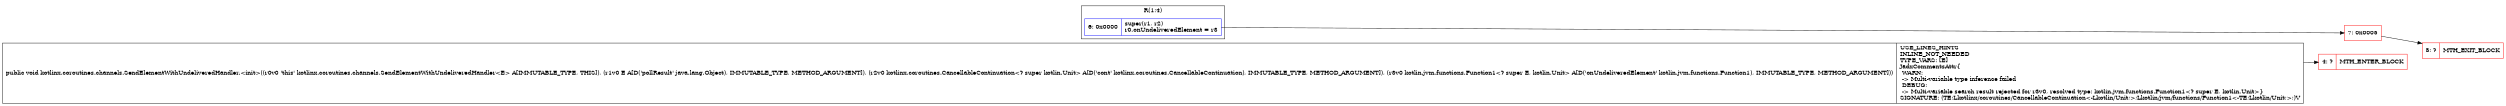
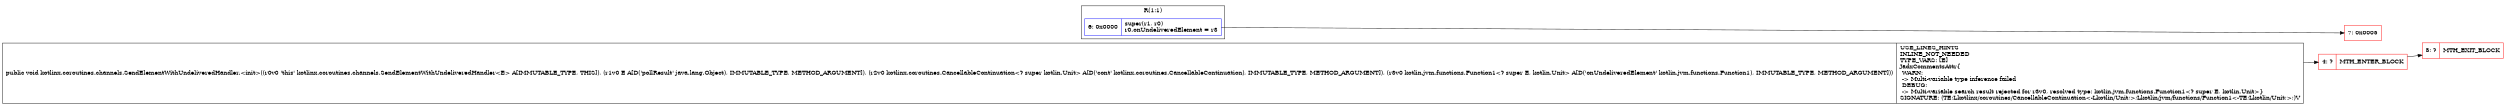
(1153, 11) -> (1153, 11)
(1144, 24) -> (1144, 24)
(2400, 39) -> (2413, 56)
